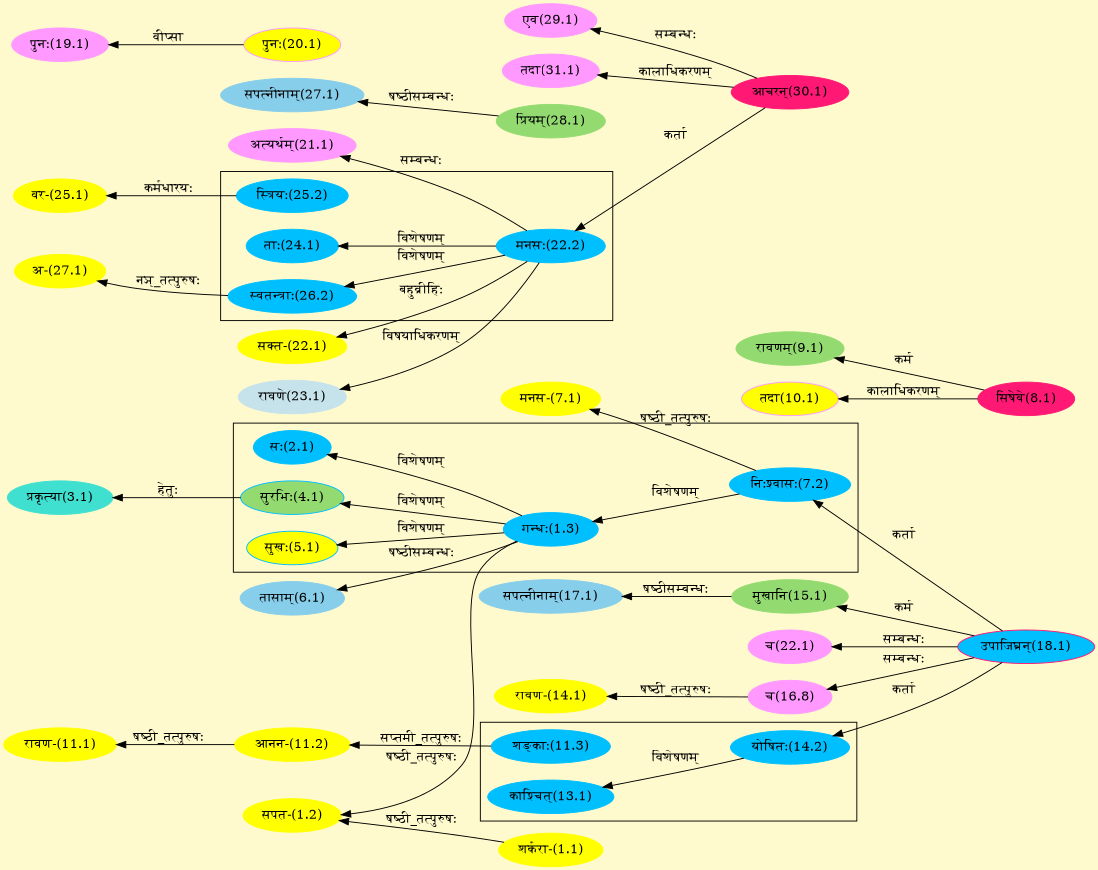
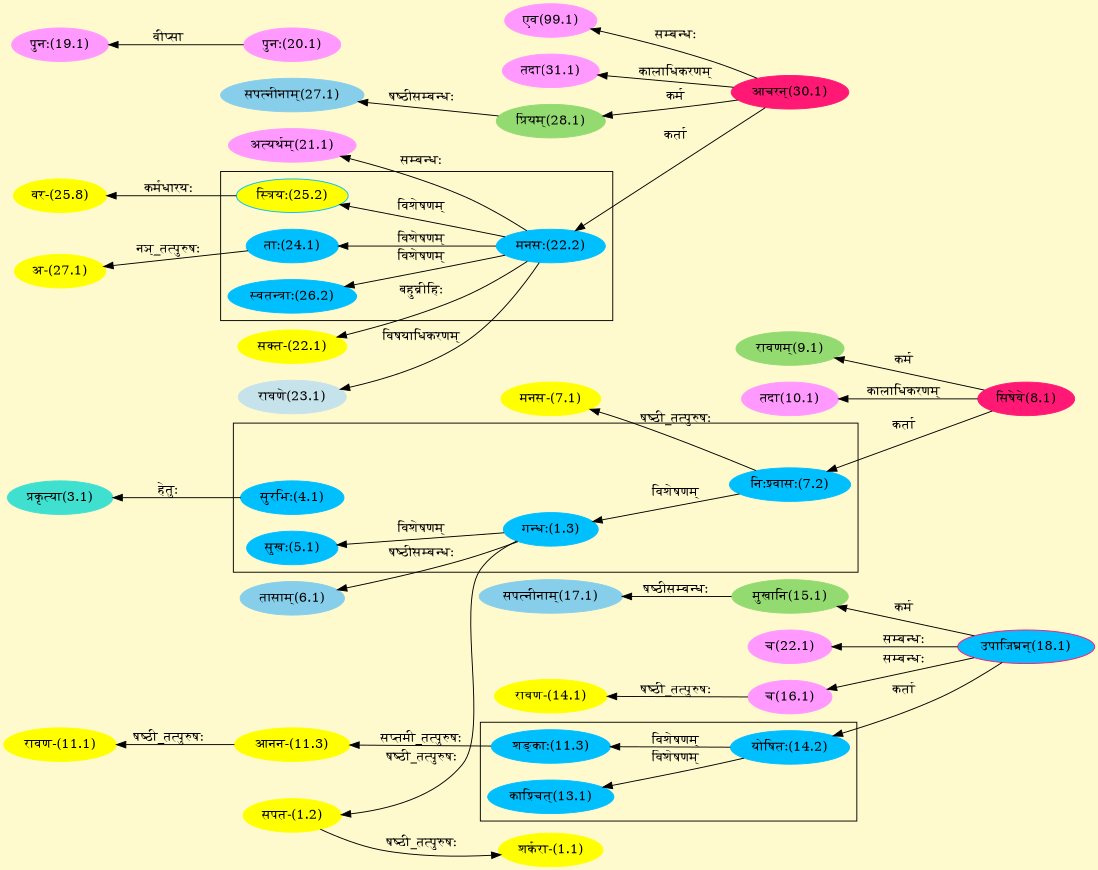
(551, 21) -> (551, 21)
(292, 45) -> (292, 45)
none -> (675, 108)
(60, 196) -> (60, 196)
(292, 196) -> (292, 196)
none -> (427, 221)
(167, 292) -> (181, 258)
(790, 399) -> (790, 399)
(292, 447) -> none
(292, 498) -> (292, 498)
(428, 514) -> none
(292, 548) -> (292, 548)
(912, 568) -> (914, 440)
(790, 697) -> (790, 697)
(292, 745) -> (292, 745)
none -> (675, 747)
(427, 831) -> (404, 853)
